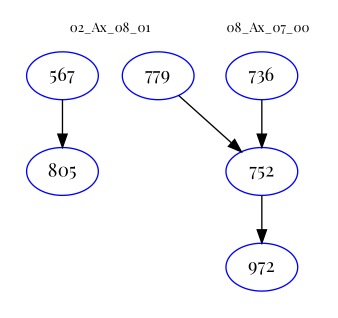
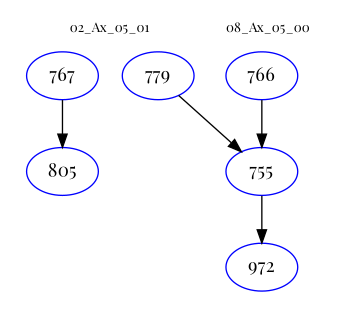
(110, 29) -> (110, 29)
(268, 29) -> (268, 29)
(62, 76) -> (62, 76)
(262, 76) -> (262, 76)
(262, 171) -> (262, 171)
